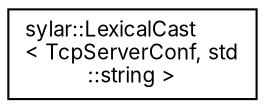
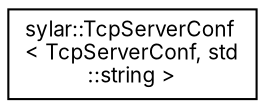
(132, 54) -> (132, 54)
